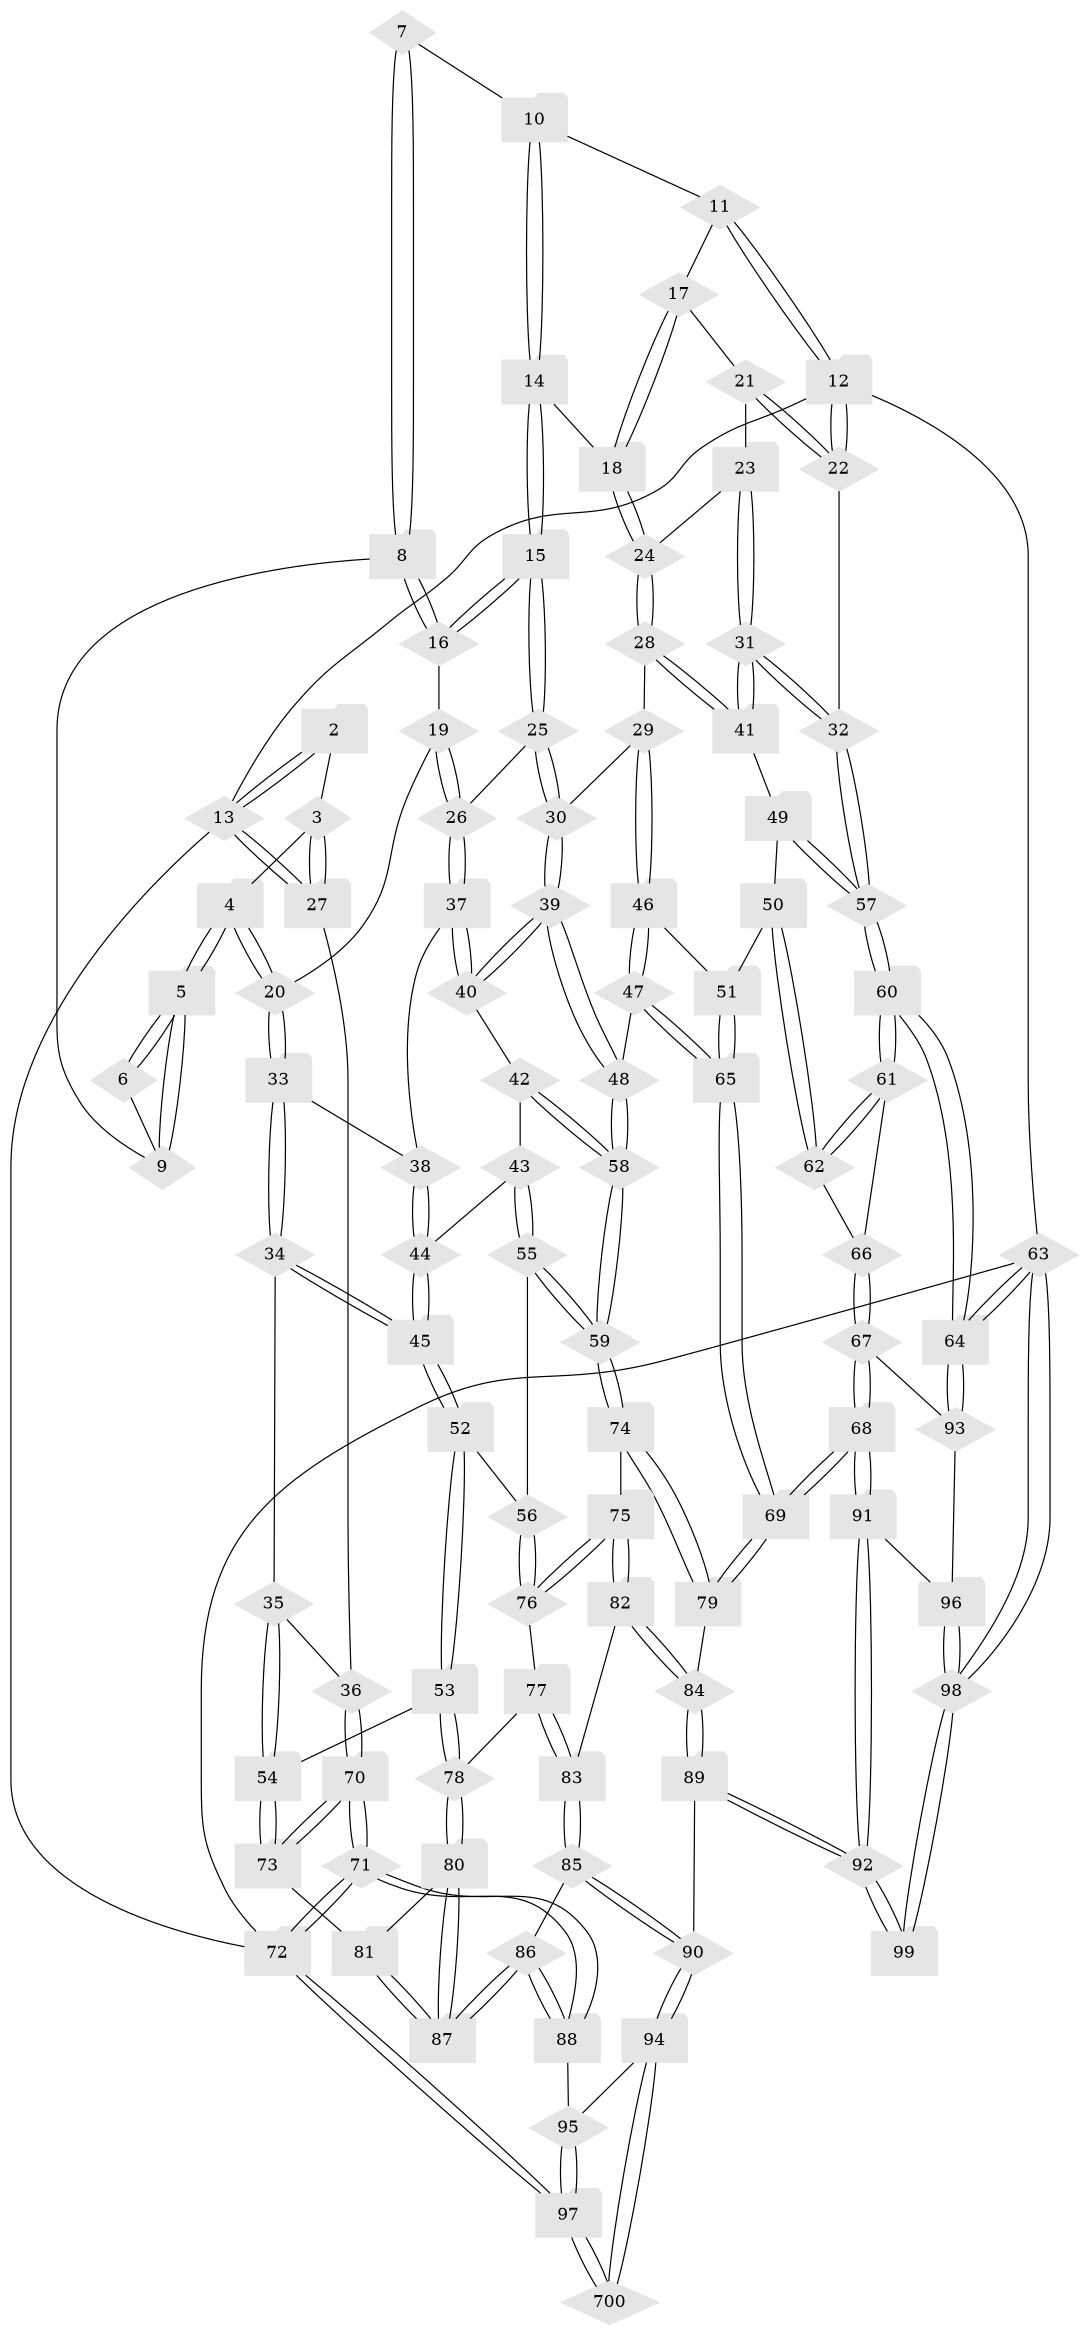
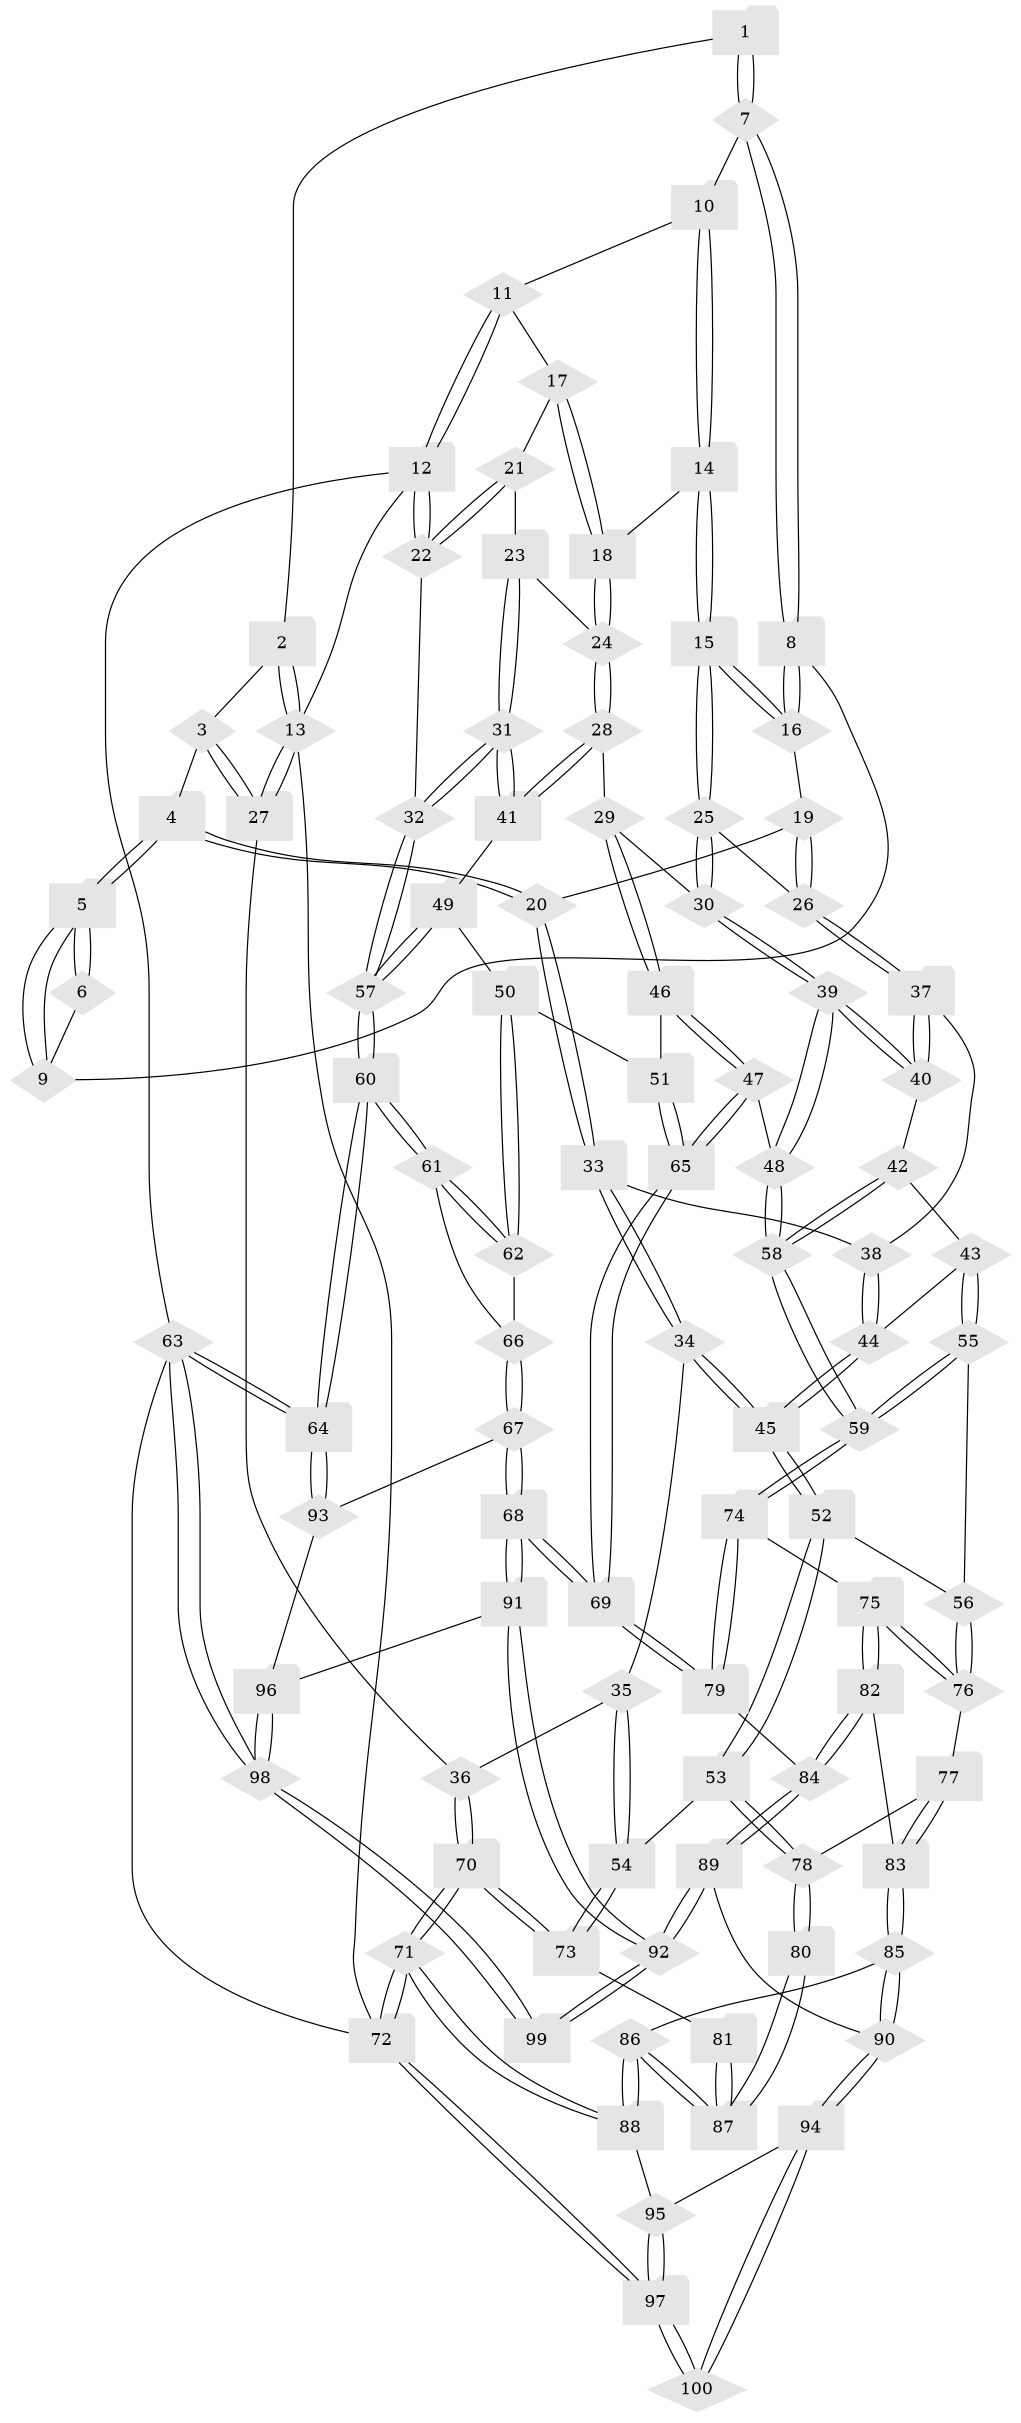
none -> (746, 33)
(410, 1910) -> none
(610, 2303) -> (697, 2390)
